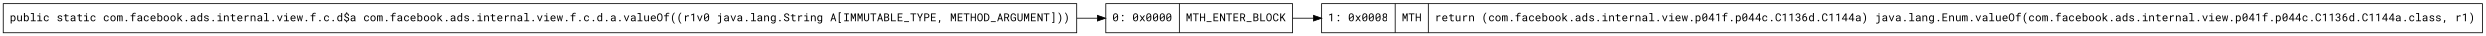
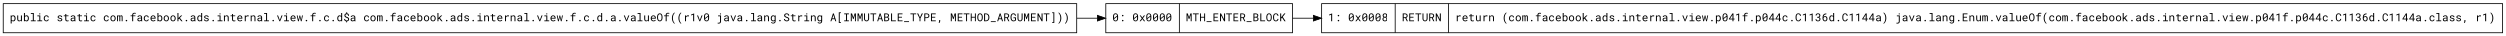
(1412, 18) -> (1422, 18)
